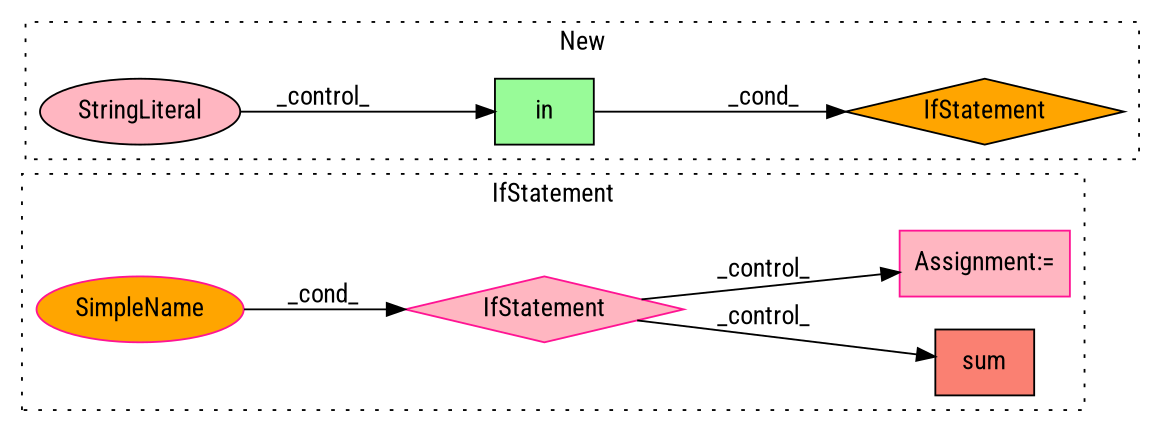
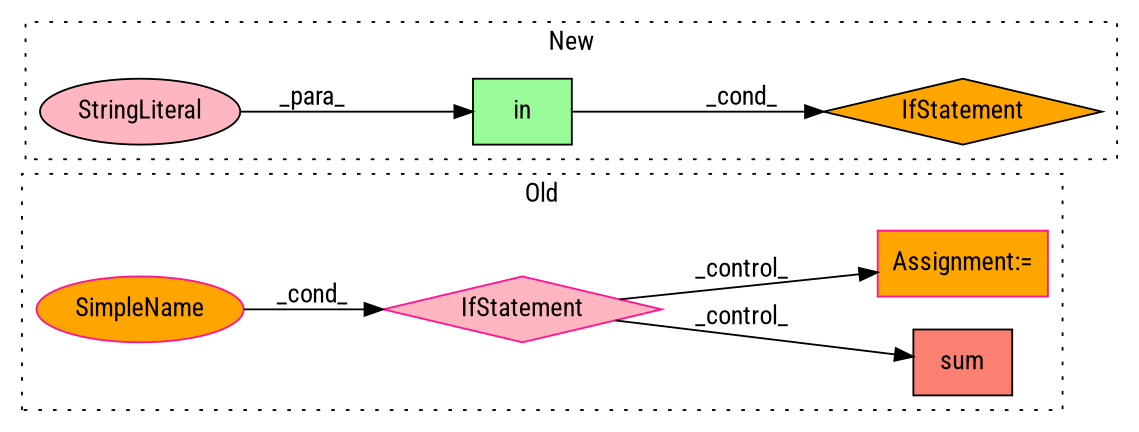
(324, 98) -> (313, 98)
(553, 195) -> (542, 195)
(985, 264) -> (963, 264)
